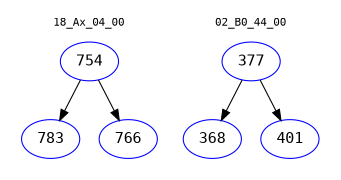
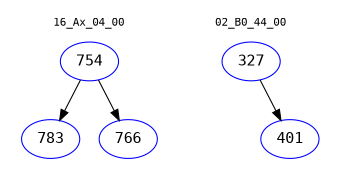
(89, 23) -> (89, 23)
(251, 61) -> (251, 61)
(212, 139) -> none
